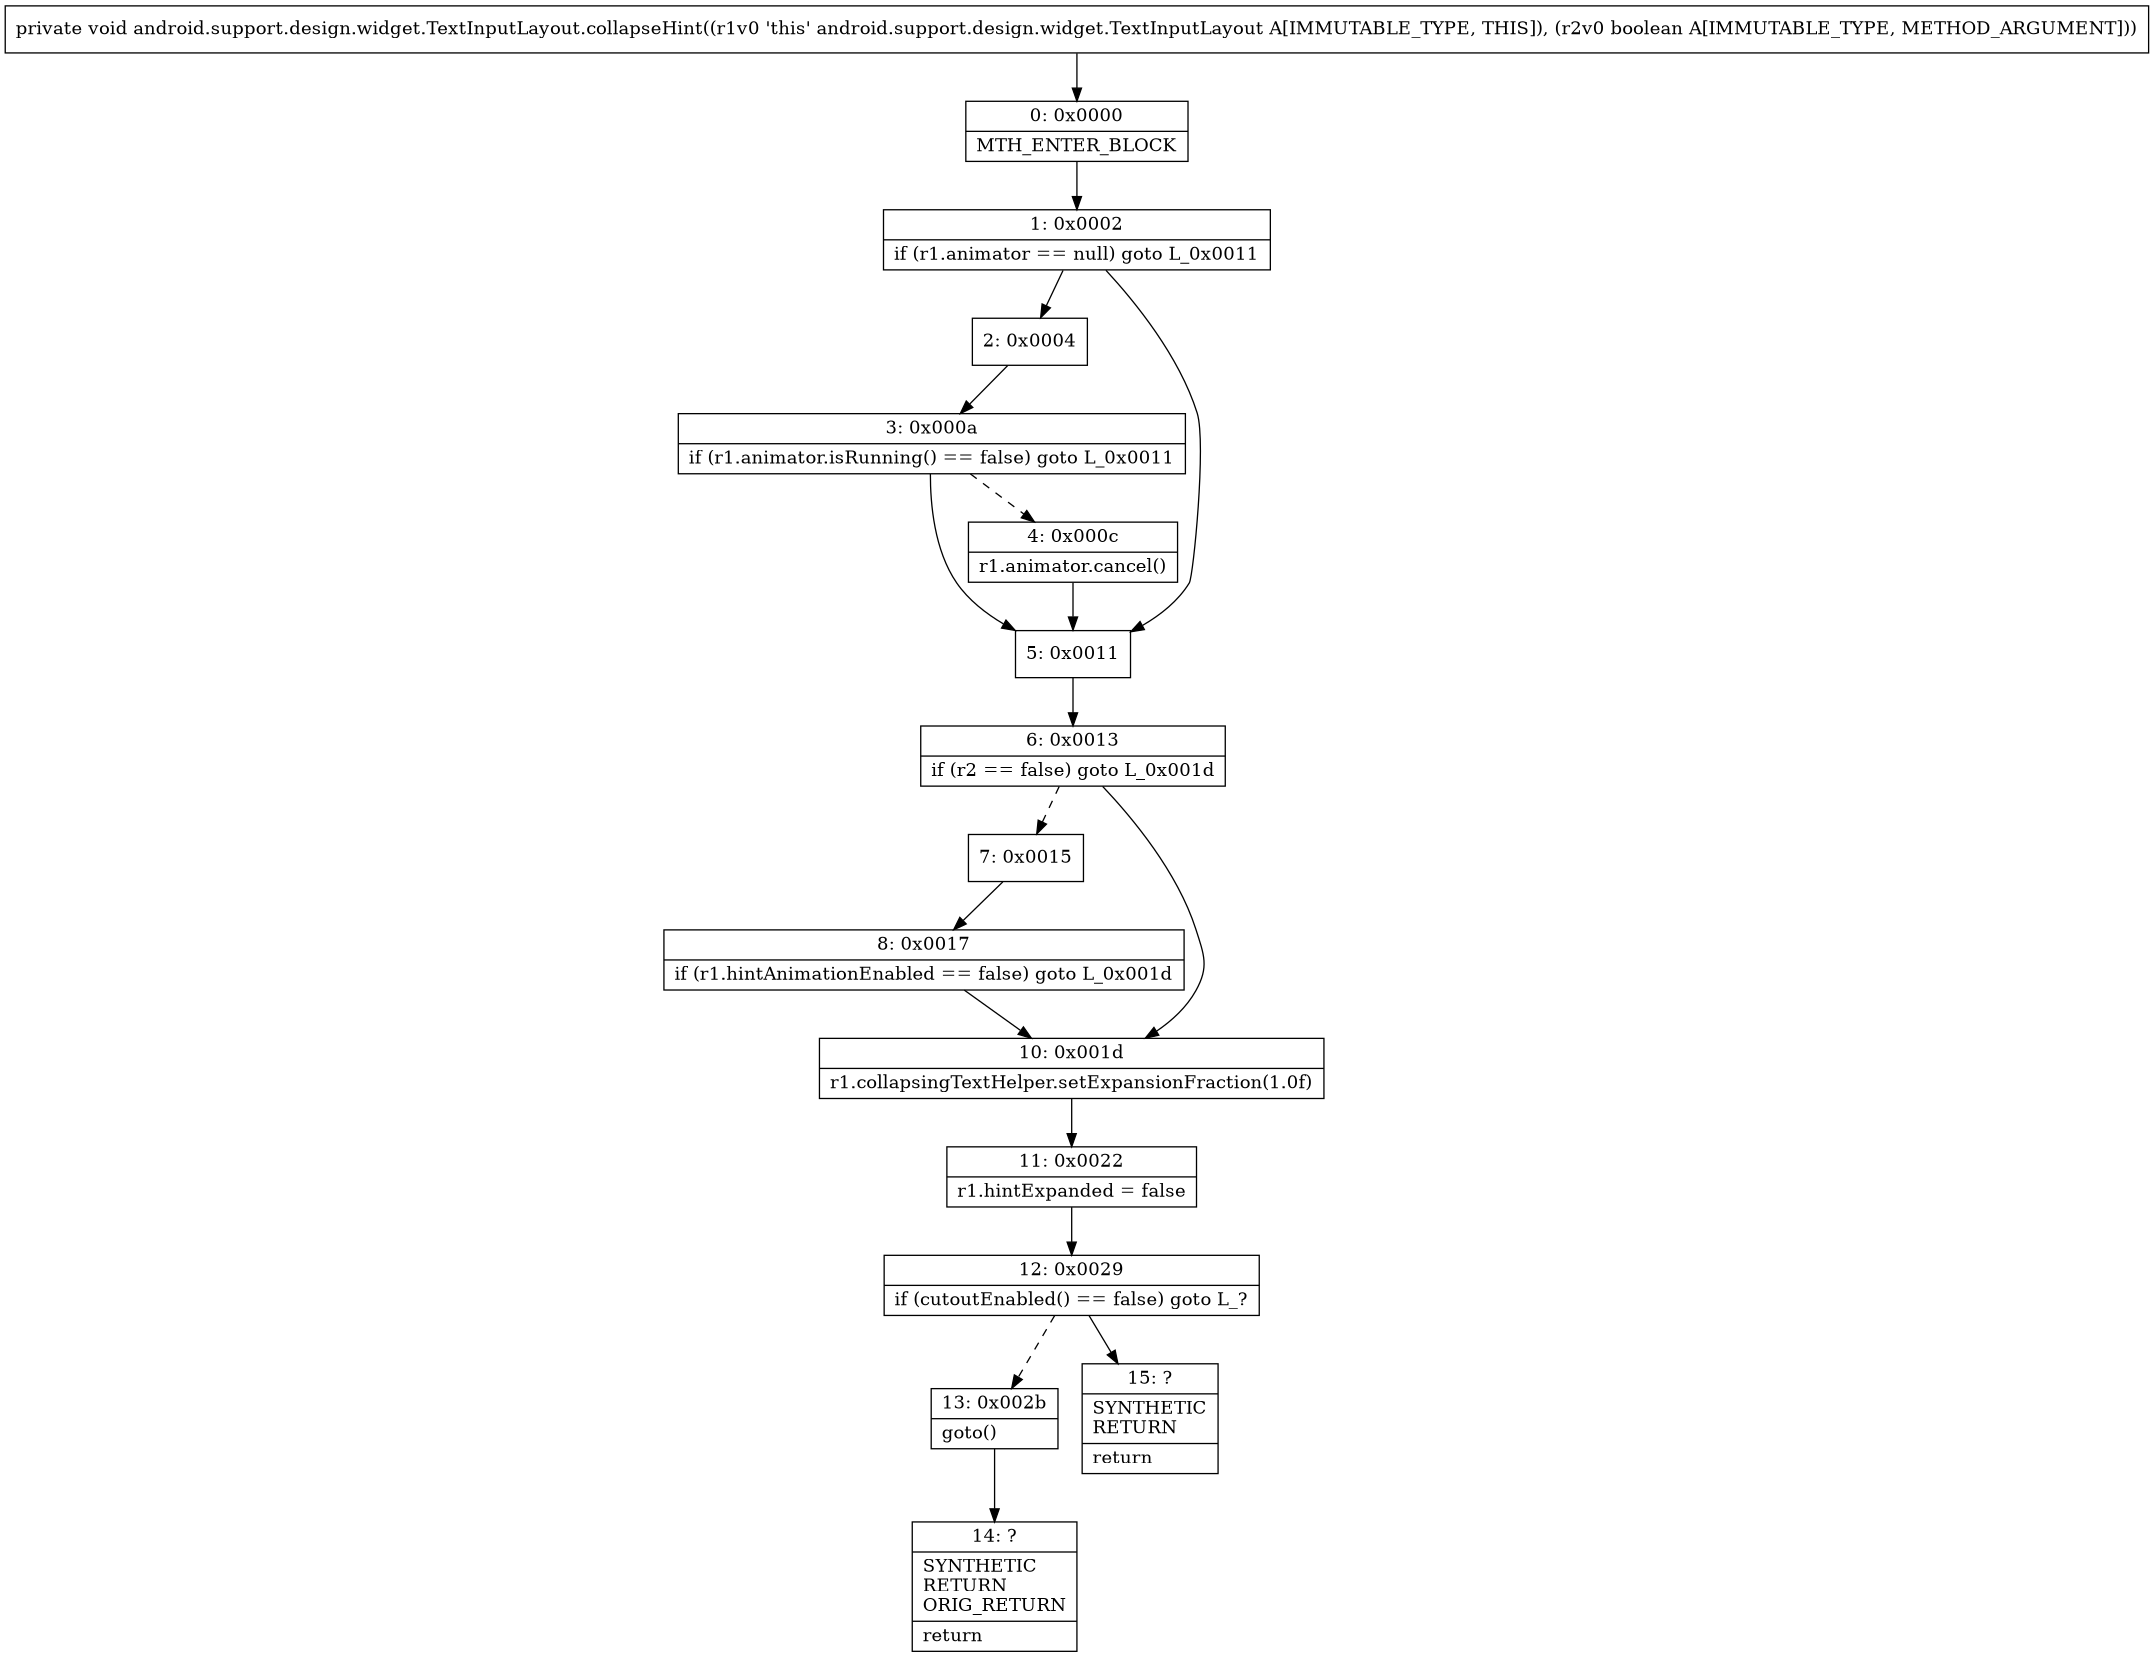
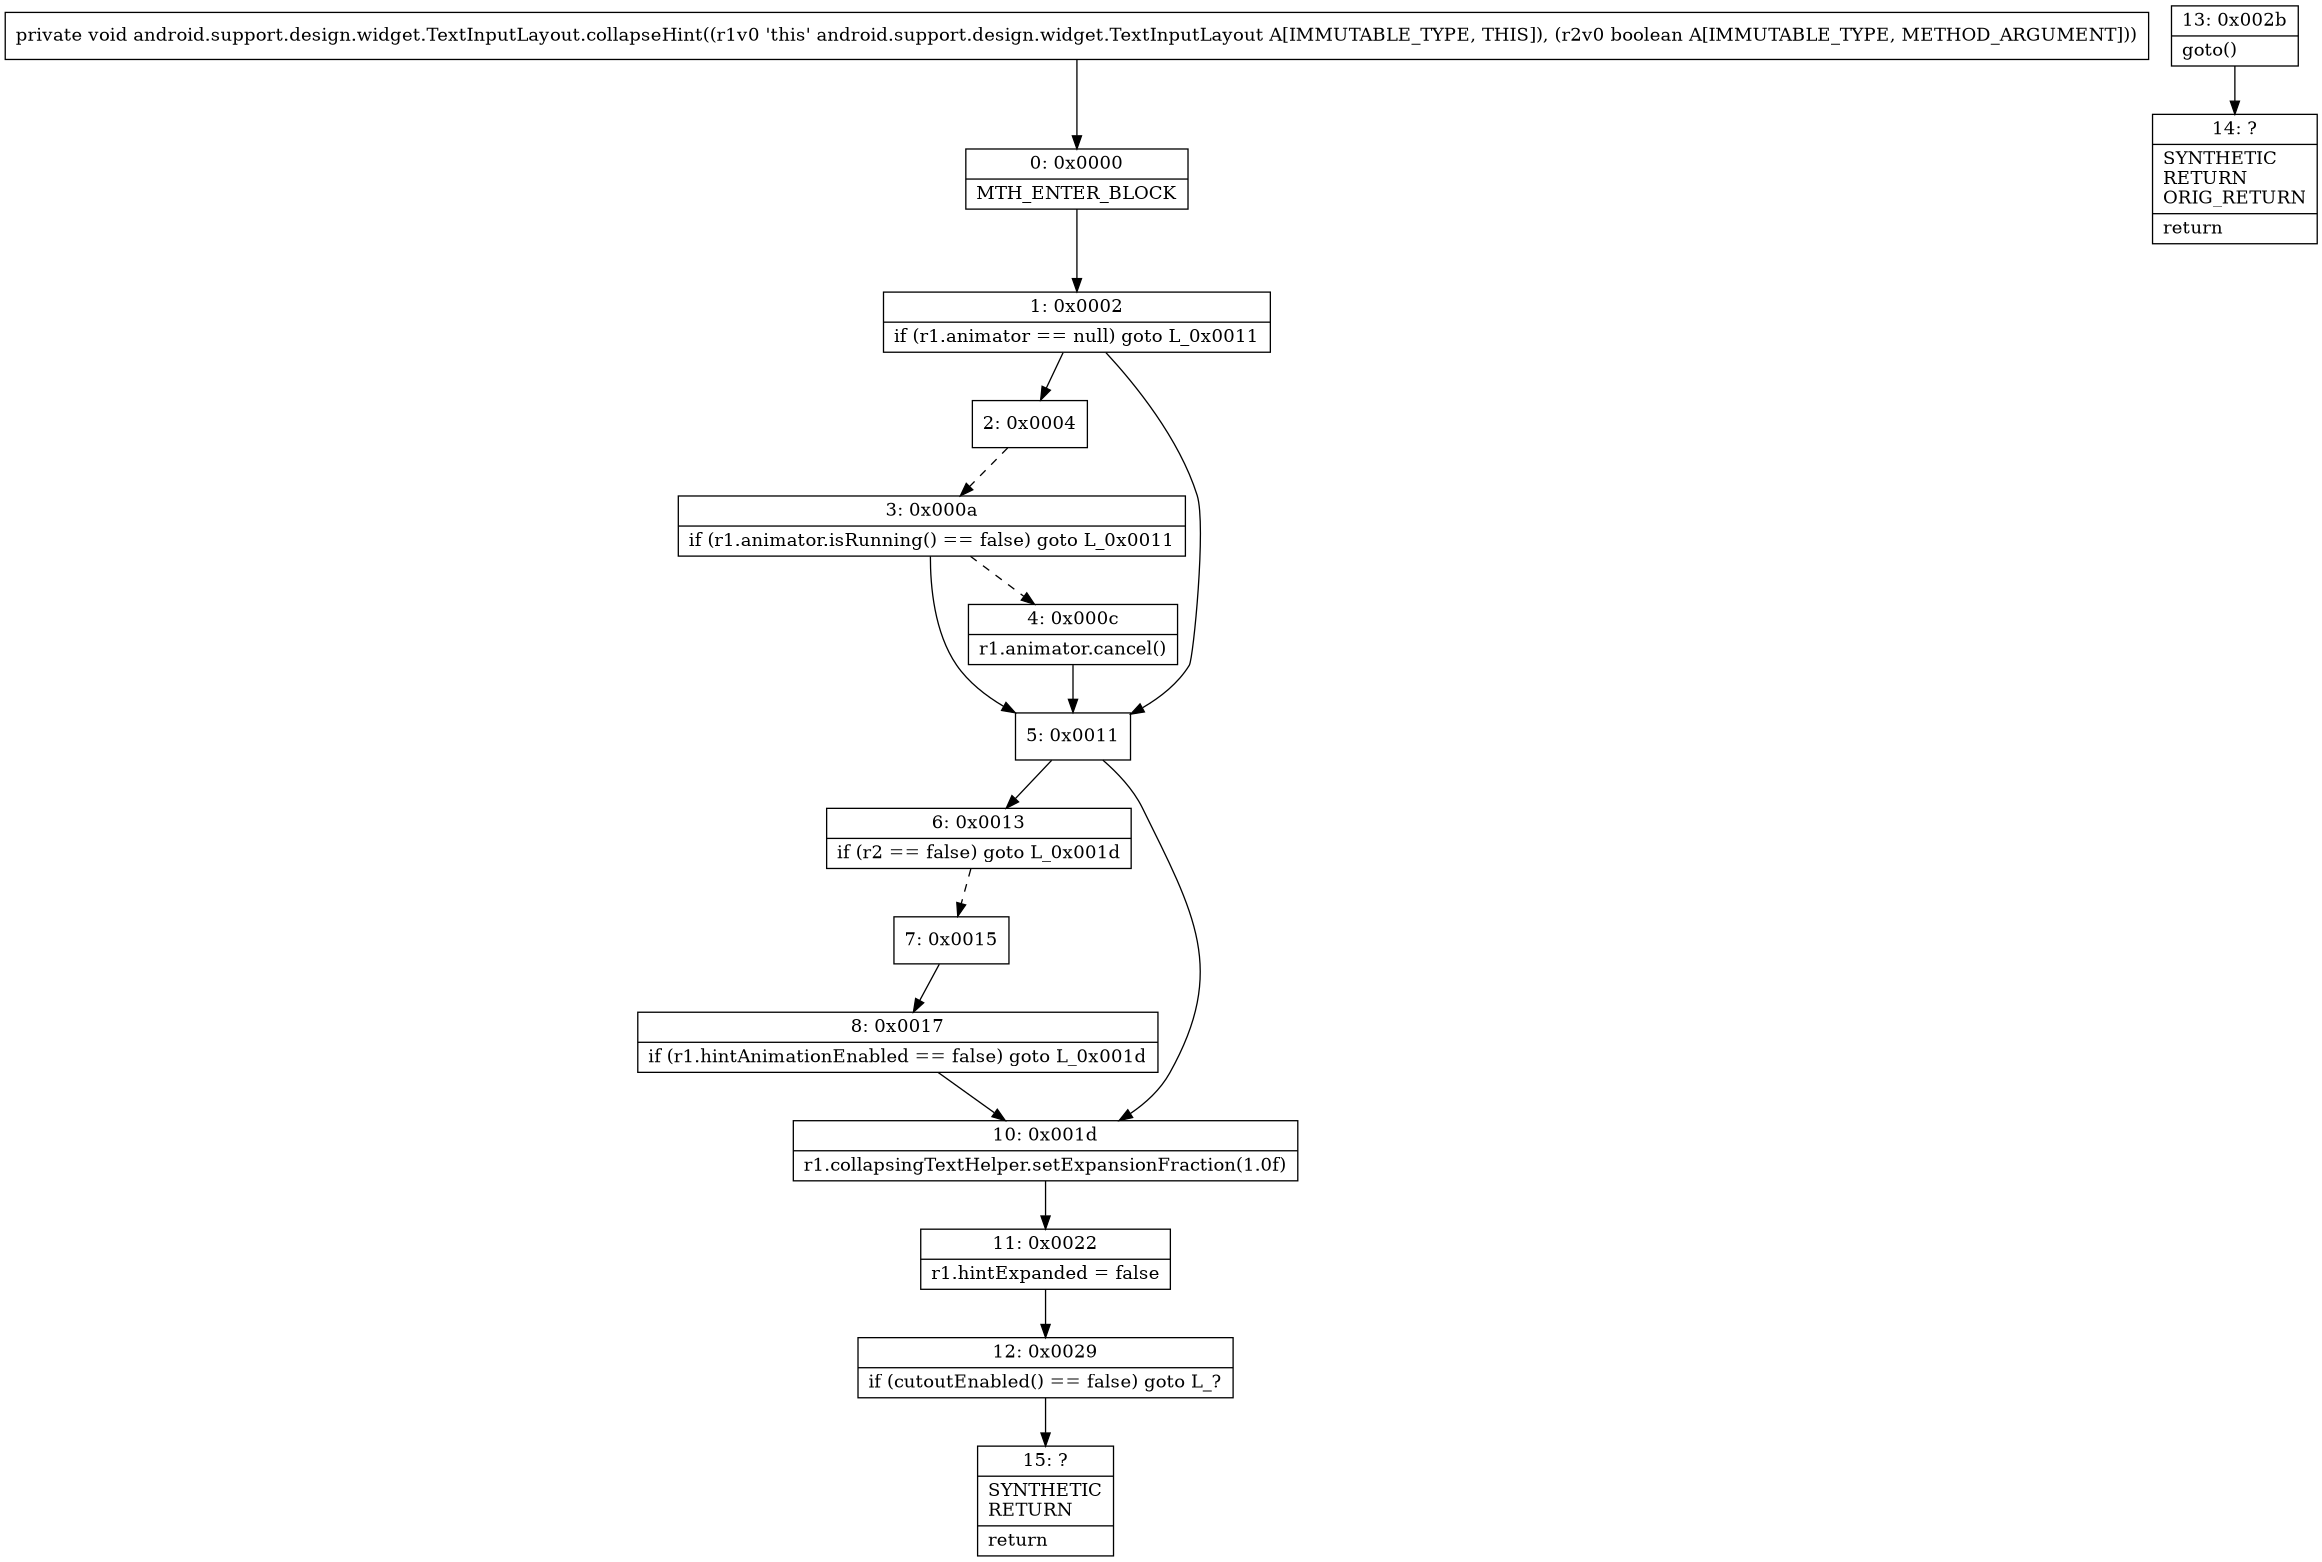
(989, 385) -> (989, 467)
(1187, 906) -> (1196, 935)
(1037, 1346) -> none
